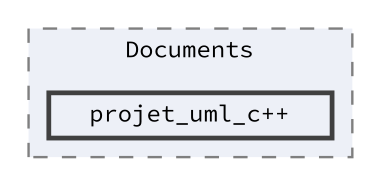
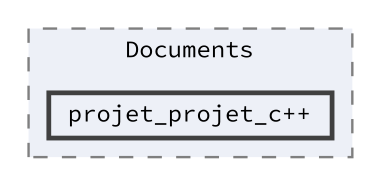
(190, 115) -> (190, 115)
